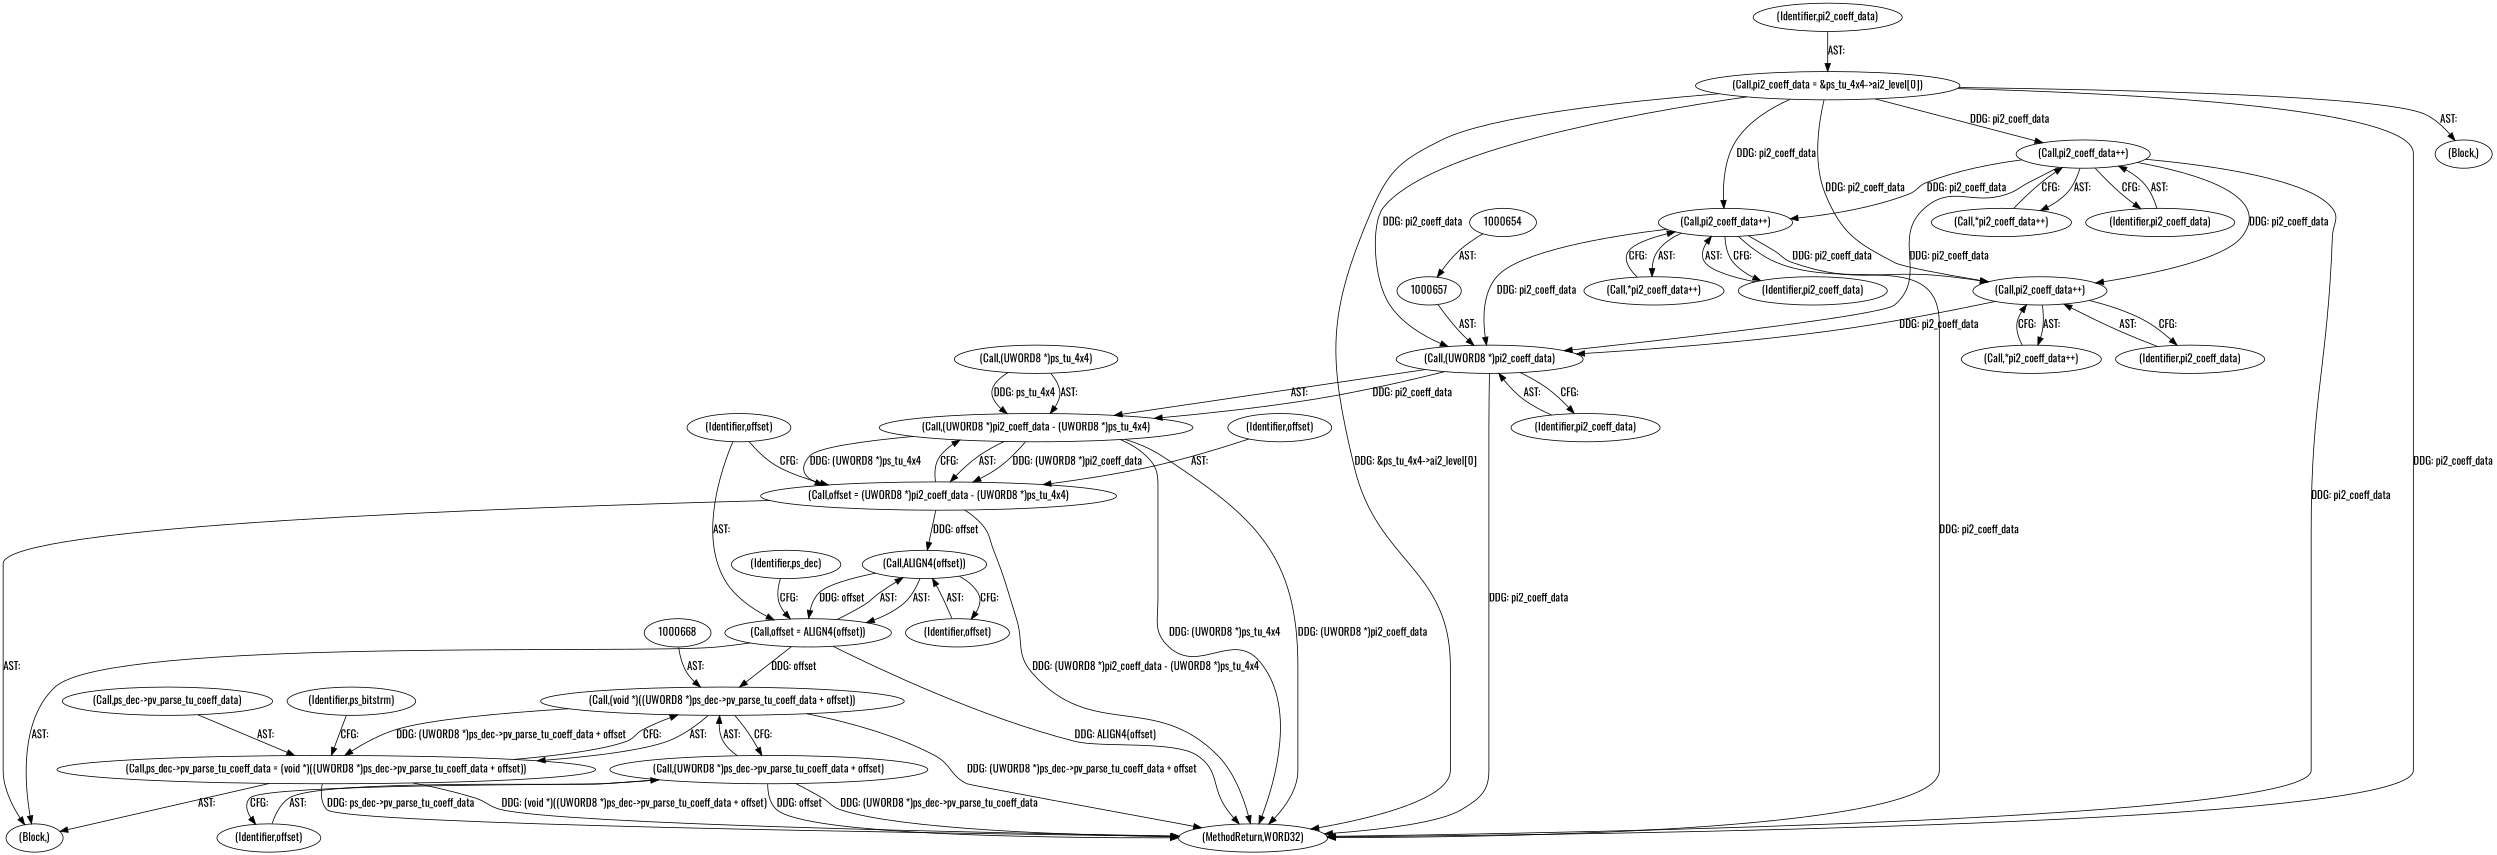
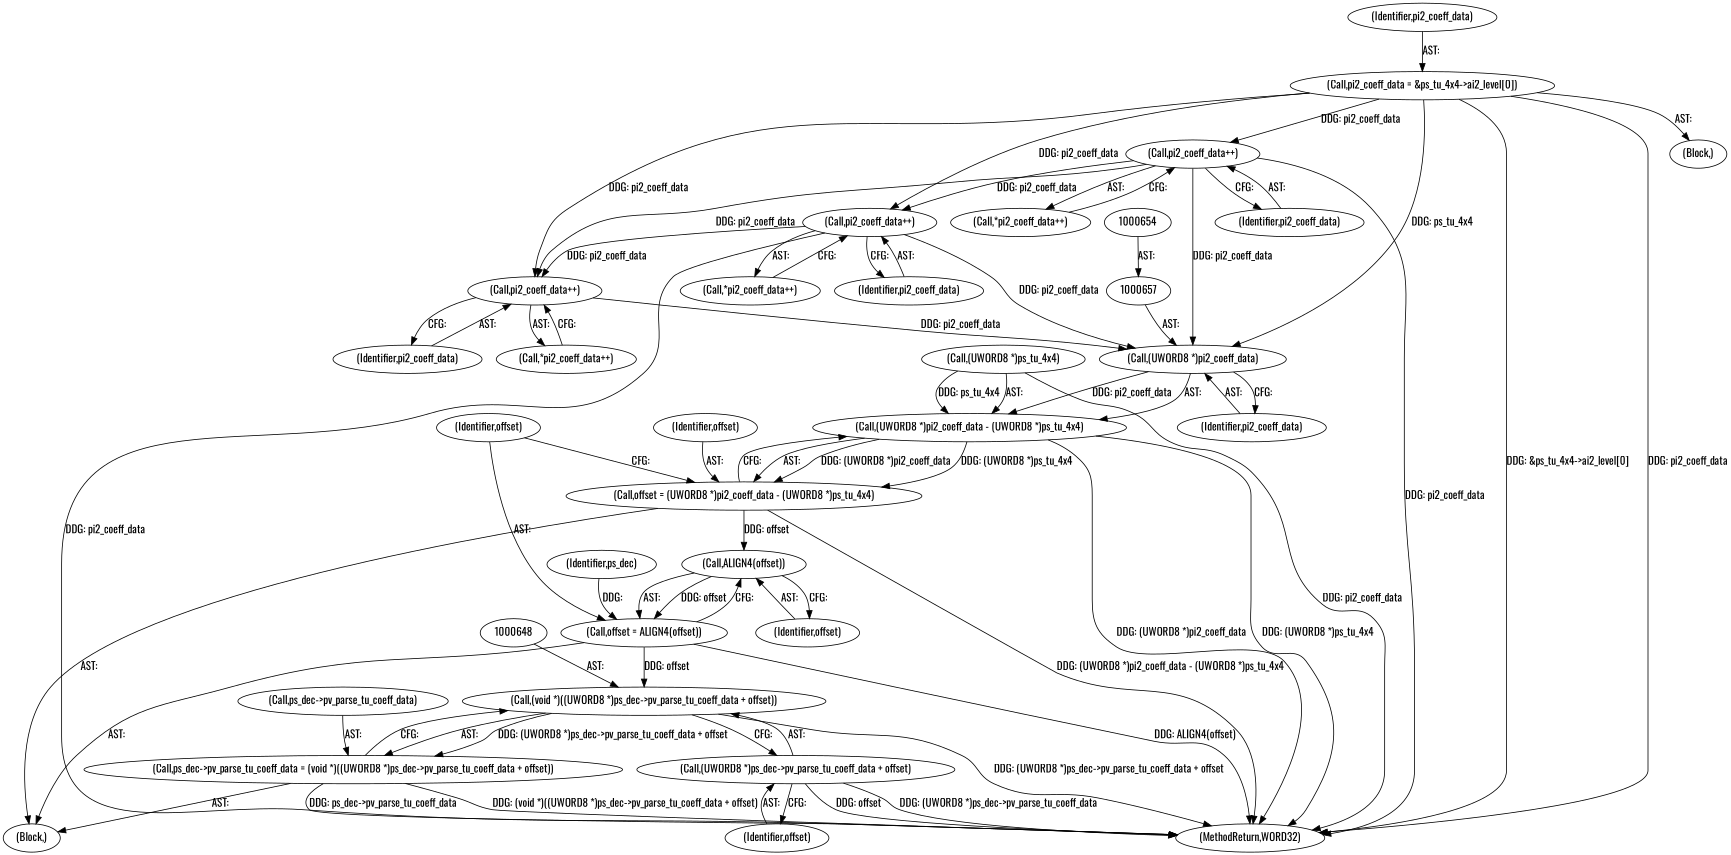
(1423, 222) -> (1442, 222)
(790, 599) -> (614, 599)
(889, 599) -> (746, 599)
(678, 633) -> (514, 633)
(1489, 663) -> (1294, 564)
(351, 701) -> none
